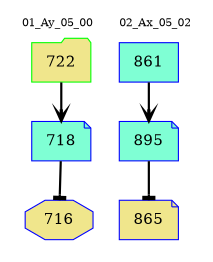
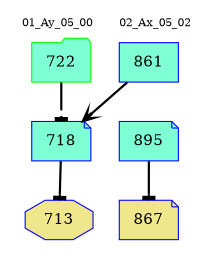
(61, 62) -> (61, 62)
(61, 96) -> (61, 96)
(149, 96) -> (117, 91)
(59, 220) -> (59, 220)
(149, 220) -> (149, 220)
